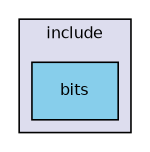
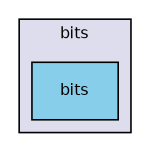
(75, 34) -> (75, 34)
